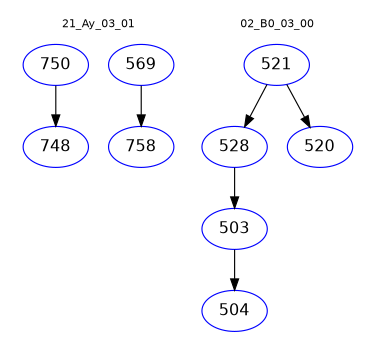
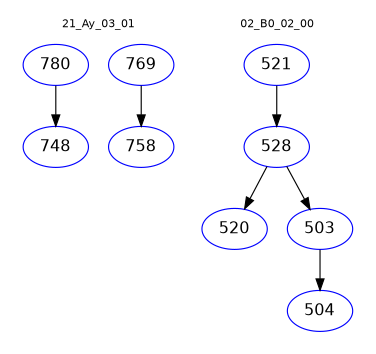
(277, 24) -> (277, 24)
(56, 65) -> (56, 65)
(141, 65) -> (141, 65)
(296, 101) -> (259, 183)
